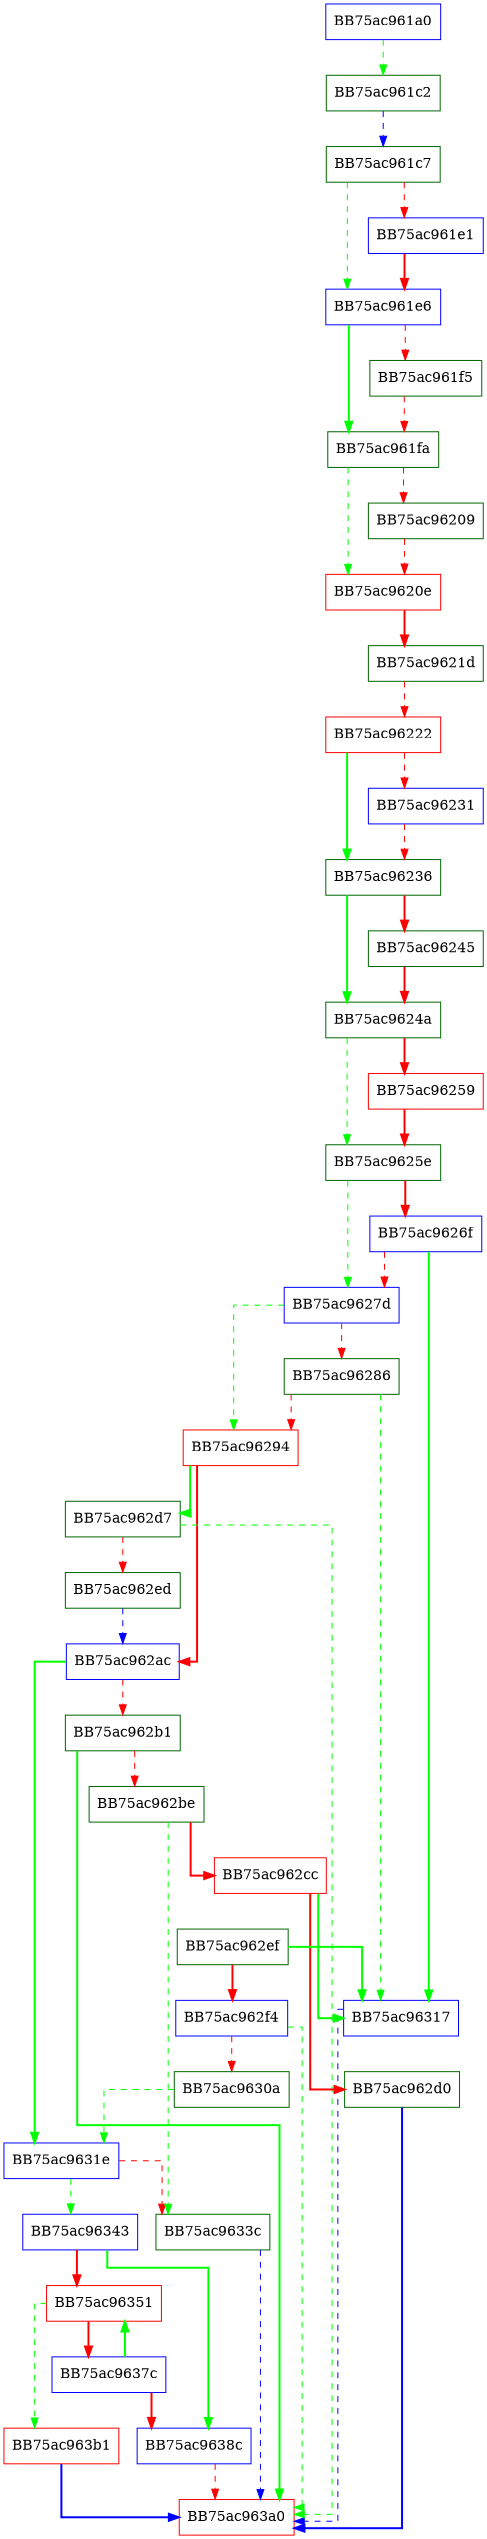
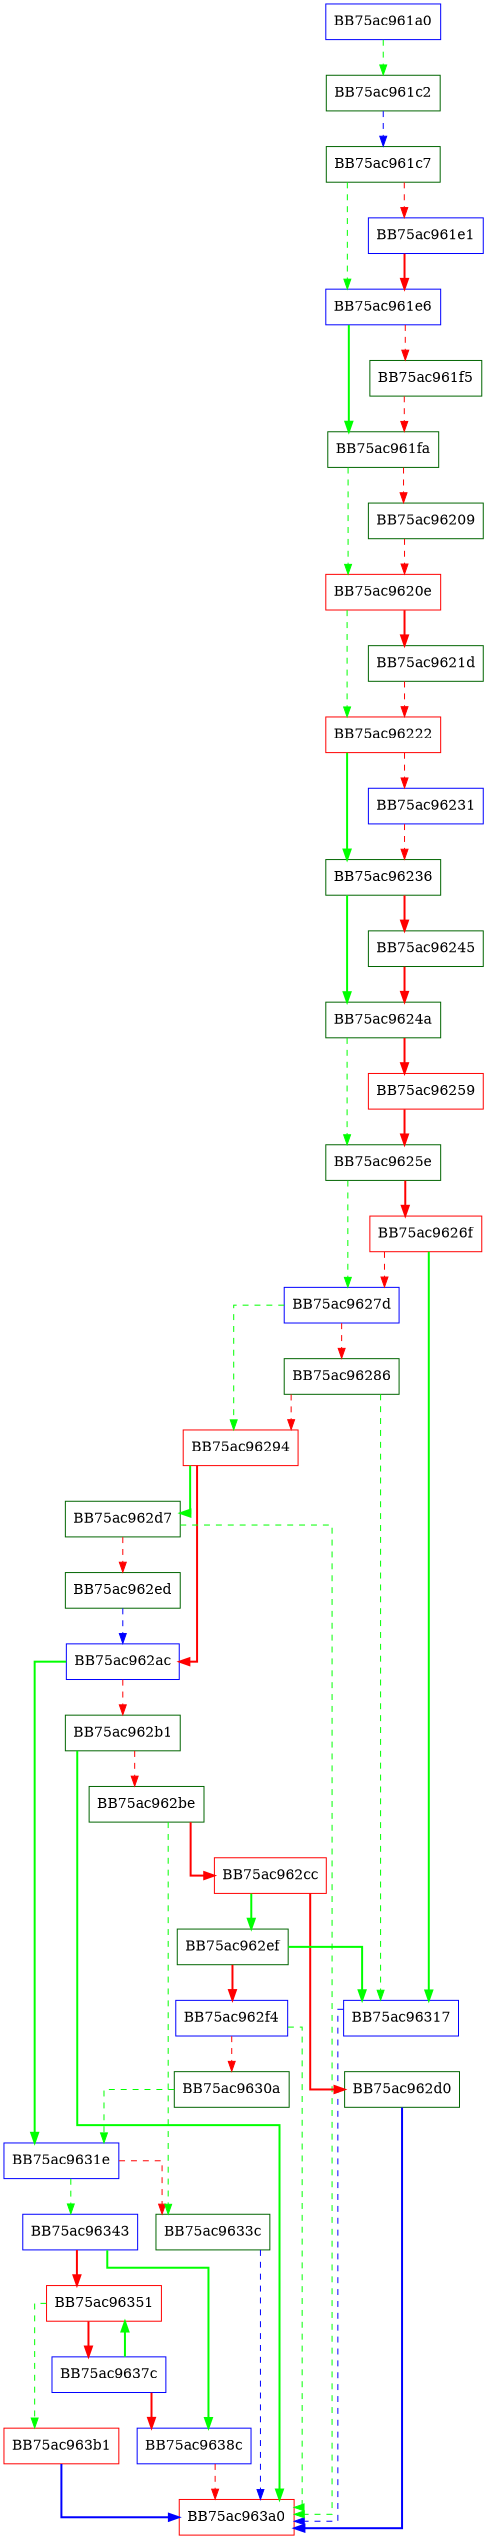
none -> (347, 659)
(426, 1234) -> (426, 1234)
(318, 1964) -> (251, 1906)
